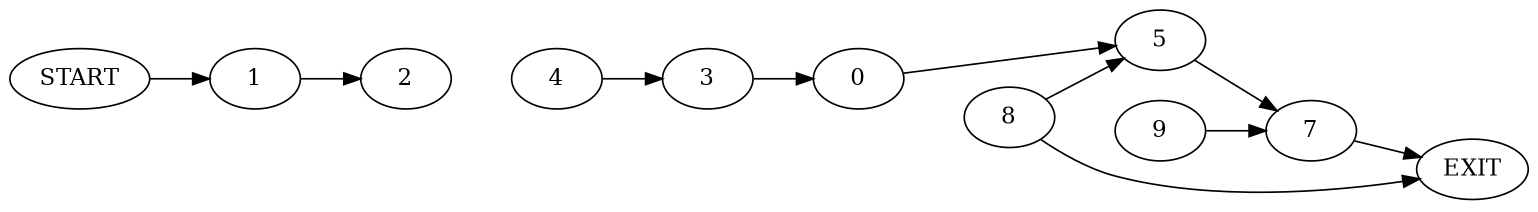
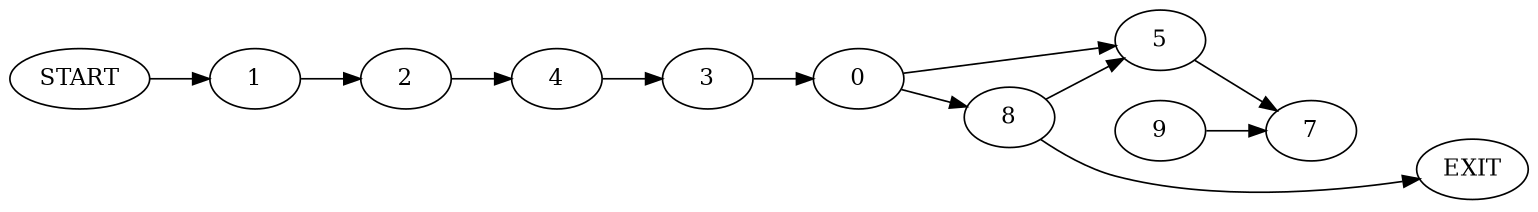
none -> (473, 79)
none -> (926, 96)
(1379, 147) -> none
